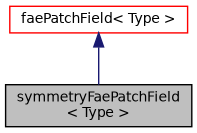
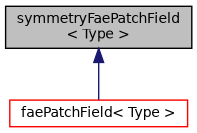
(99, 66) -> (99, 81)
